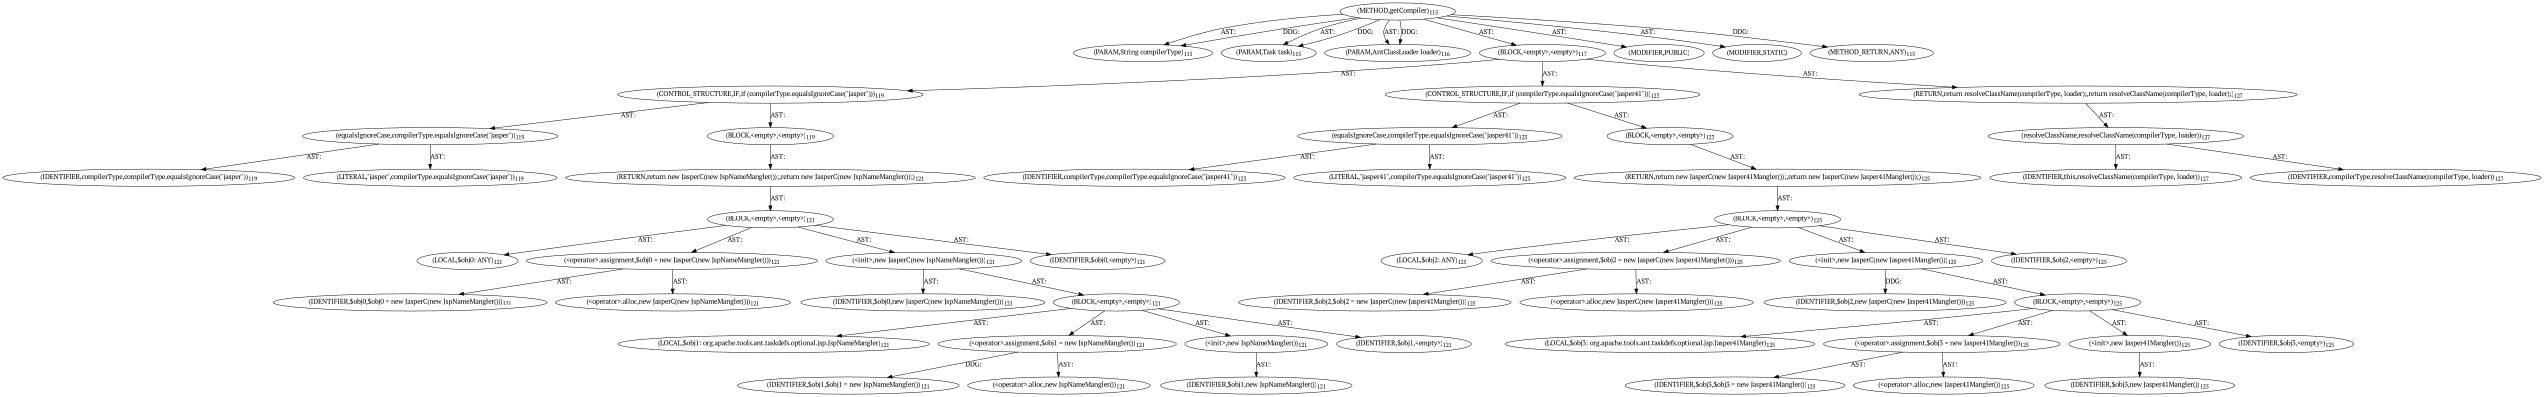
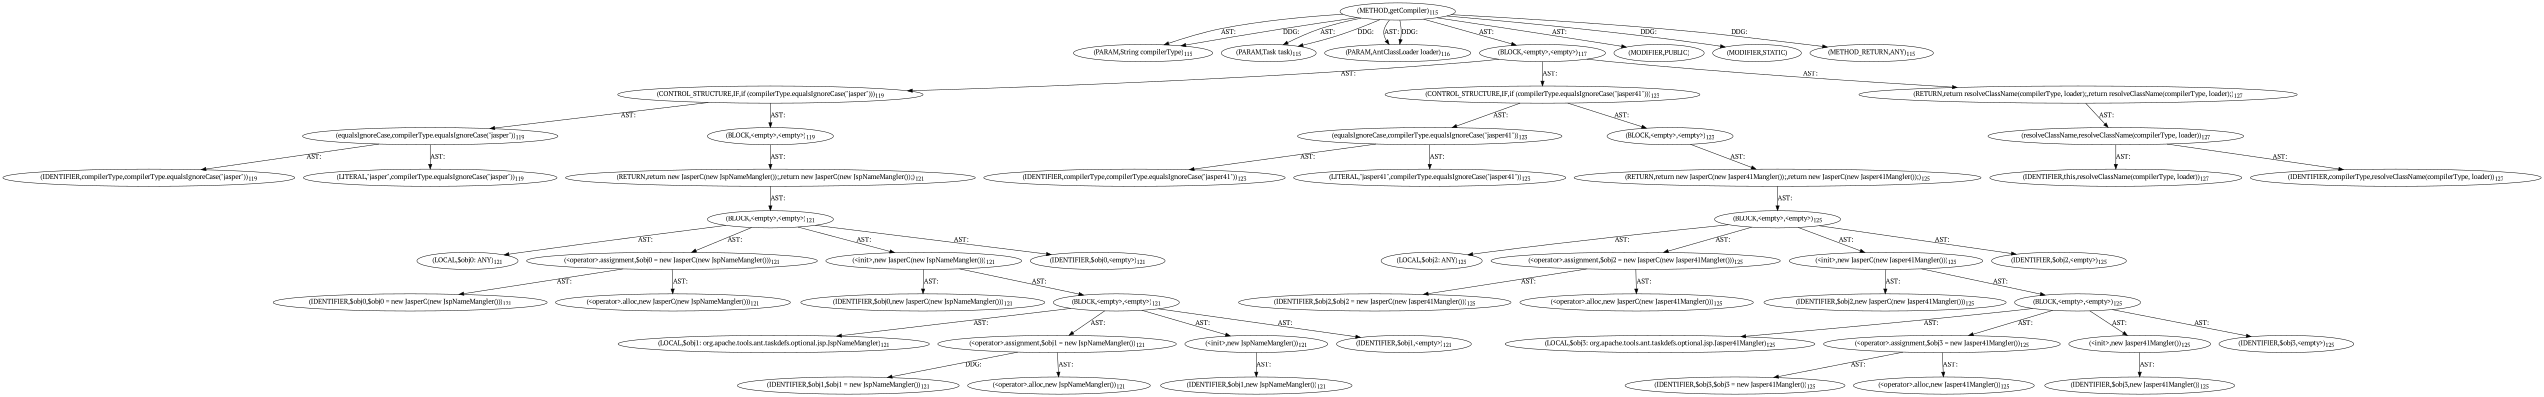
(1649, 32) -> (1650, 32)
(1895, 282) -> (1894, 282)
